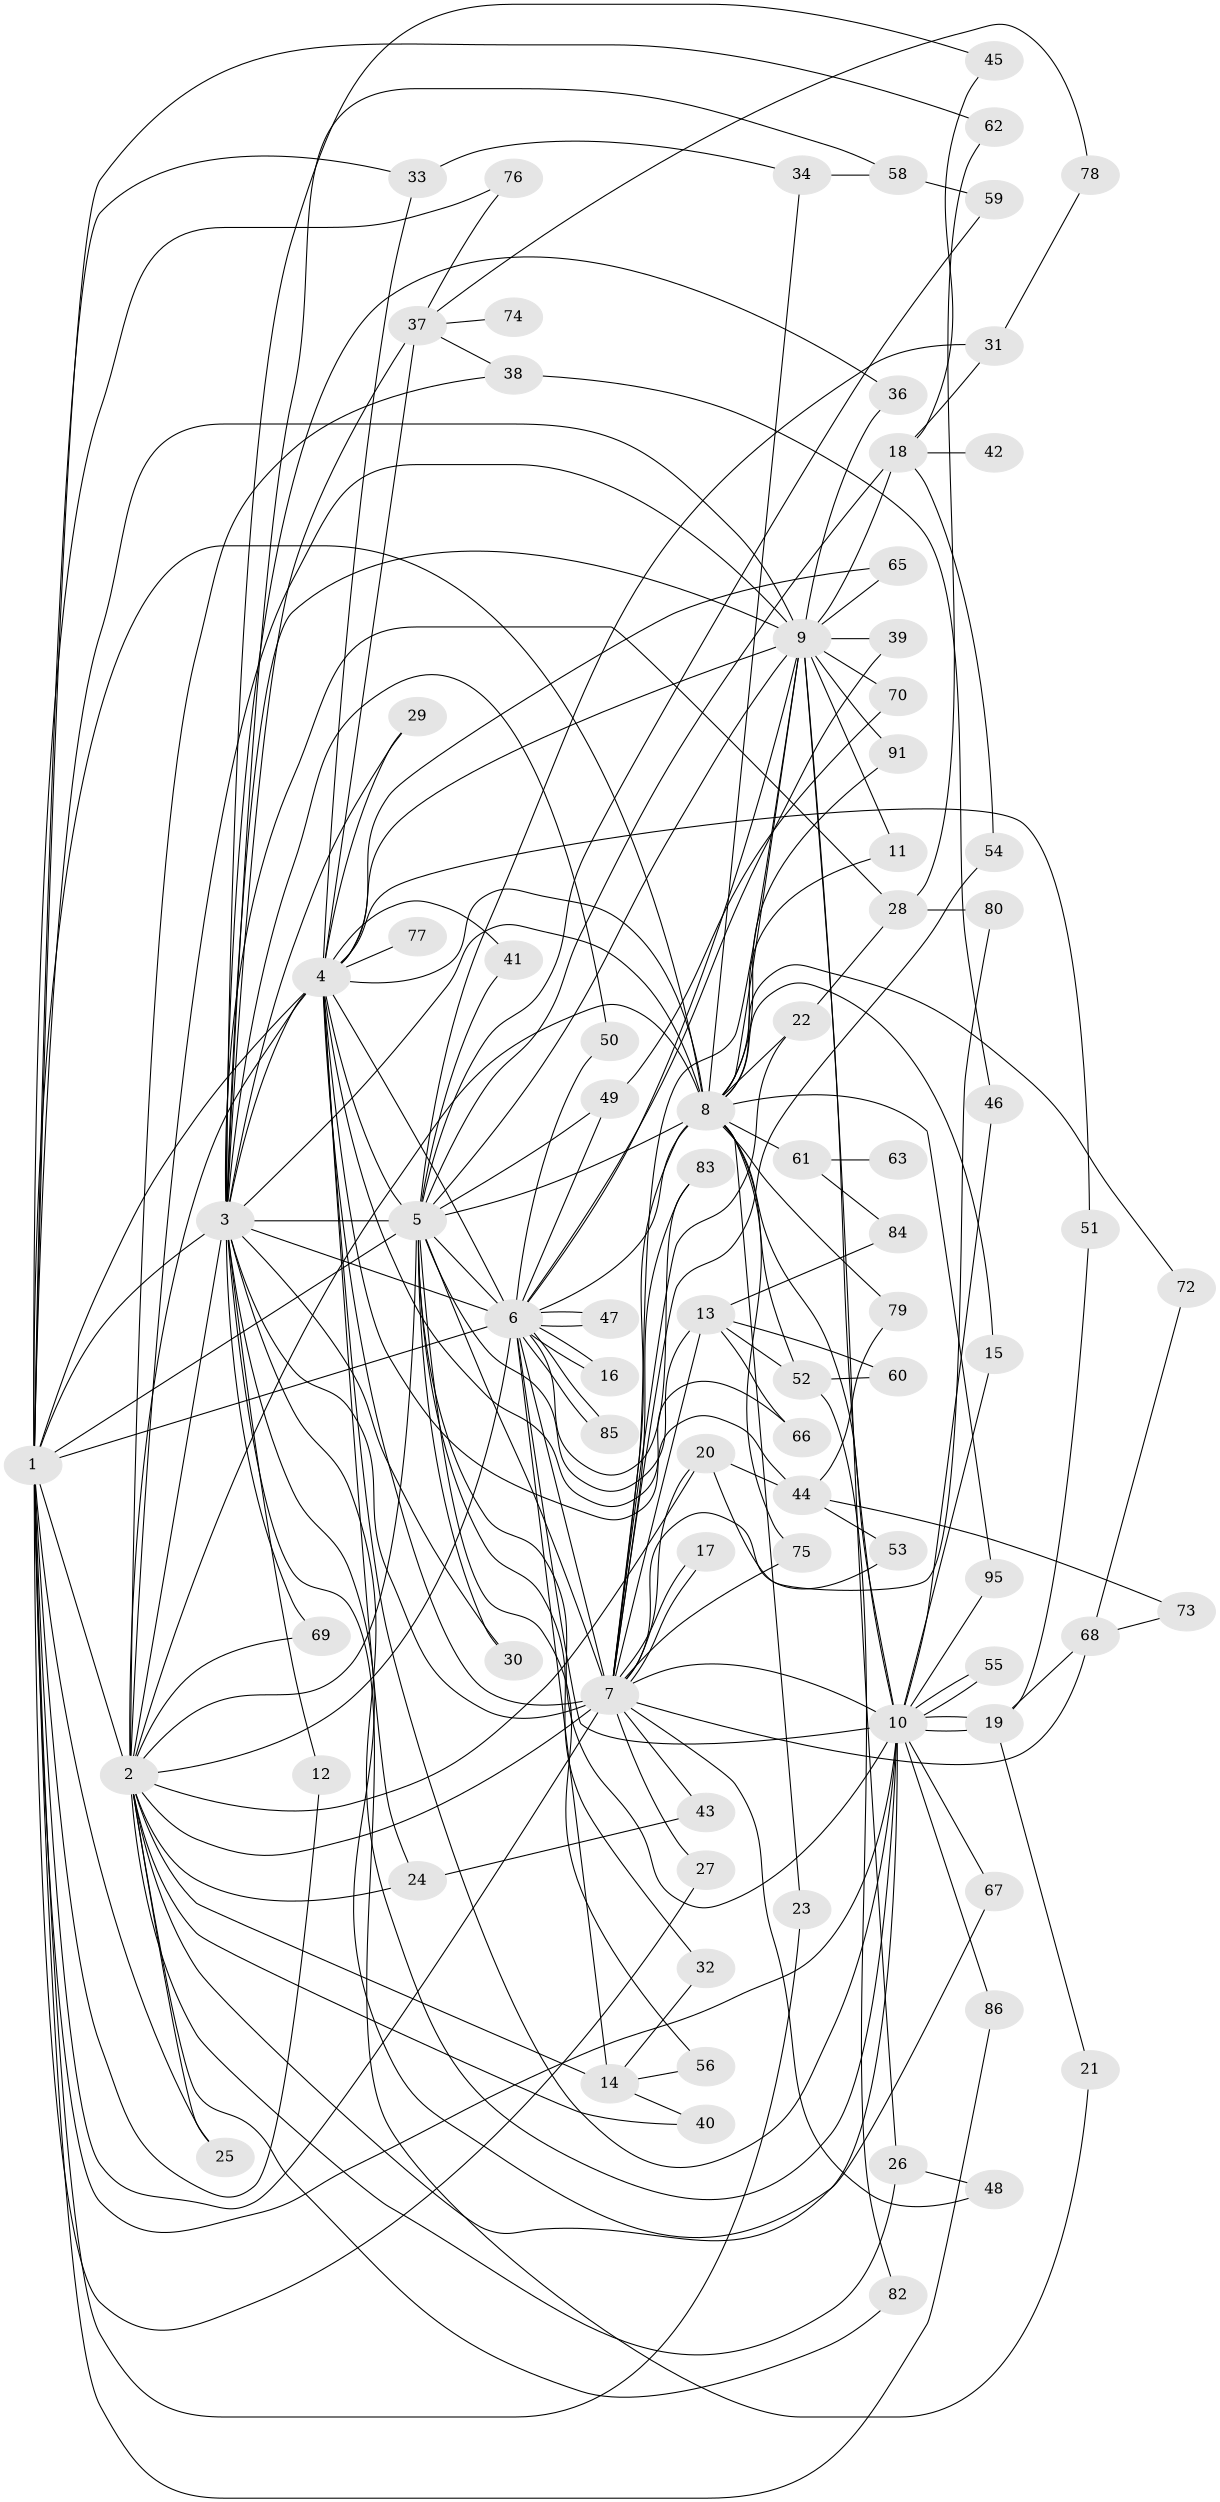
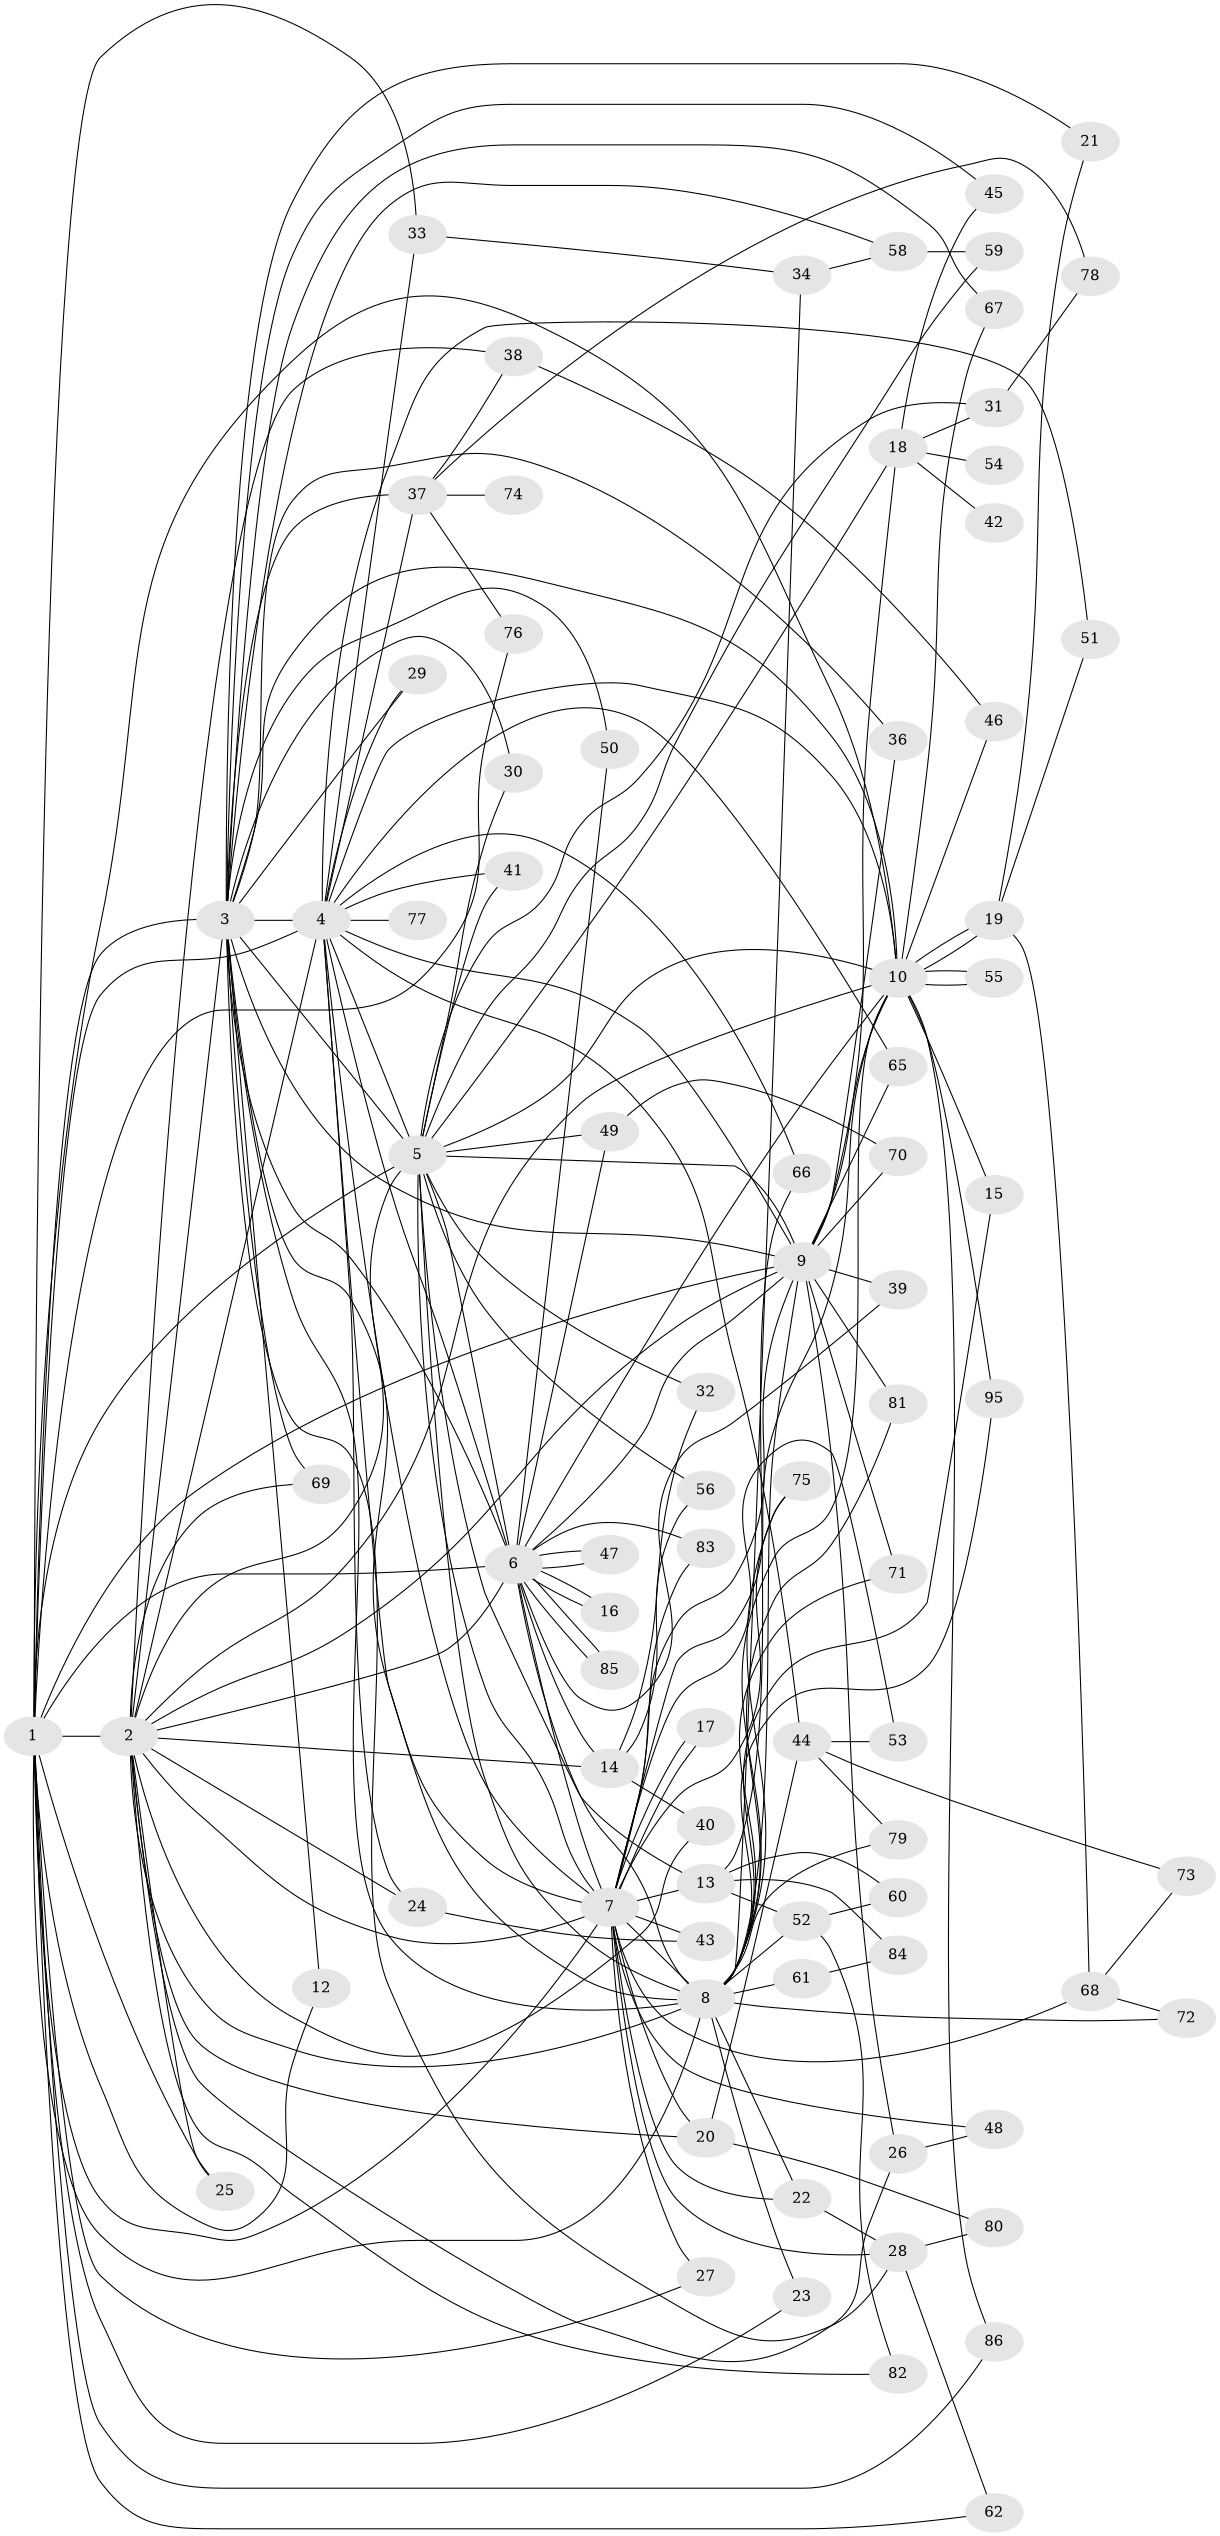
(898, 754) -> (898, 1574)
(898, 852) -> (898, 1404)
(898, 1160) -> none
(730, 1249) -> (659, 2166)
